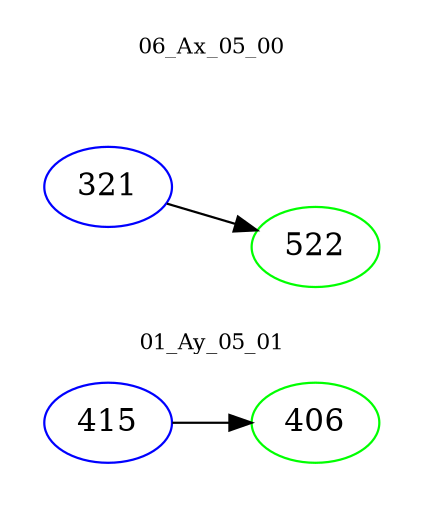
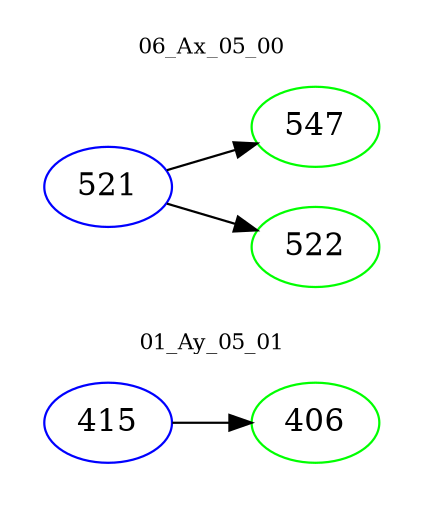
none -> (315, 127)
(108, 187) -> (108, 187)
